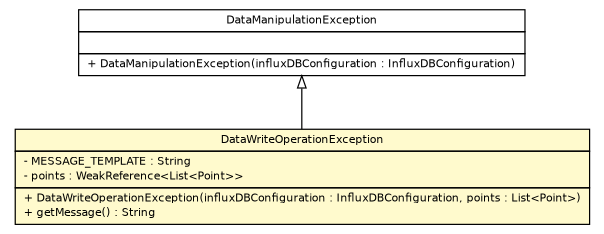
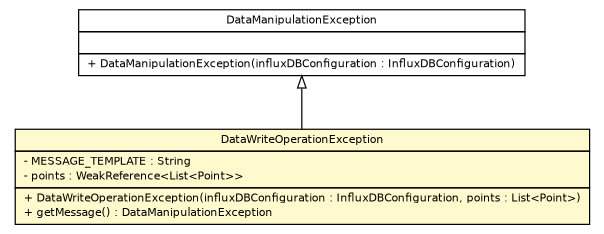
(90, 213) -> (149, 213)
